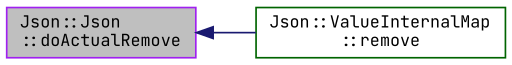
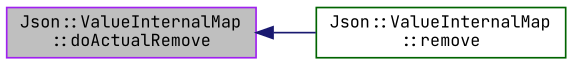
(101, 33) -> (131, 33)
